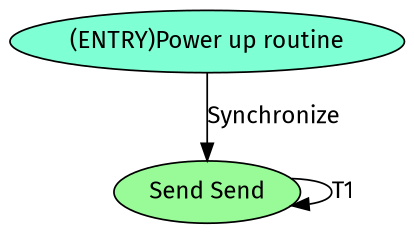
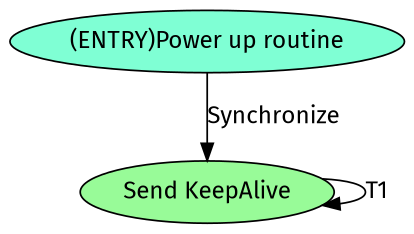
(207, 192) -> (207, 192)
